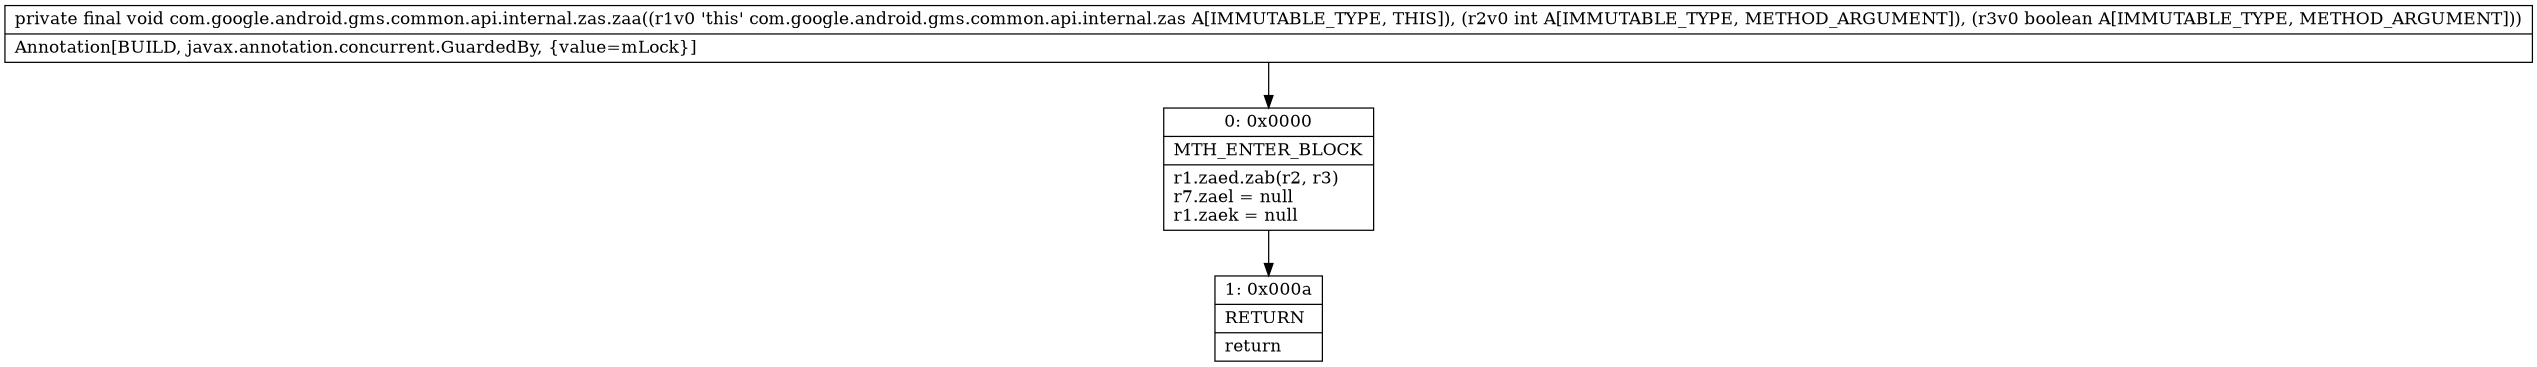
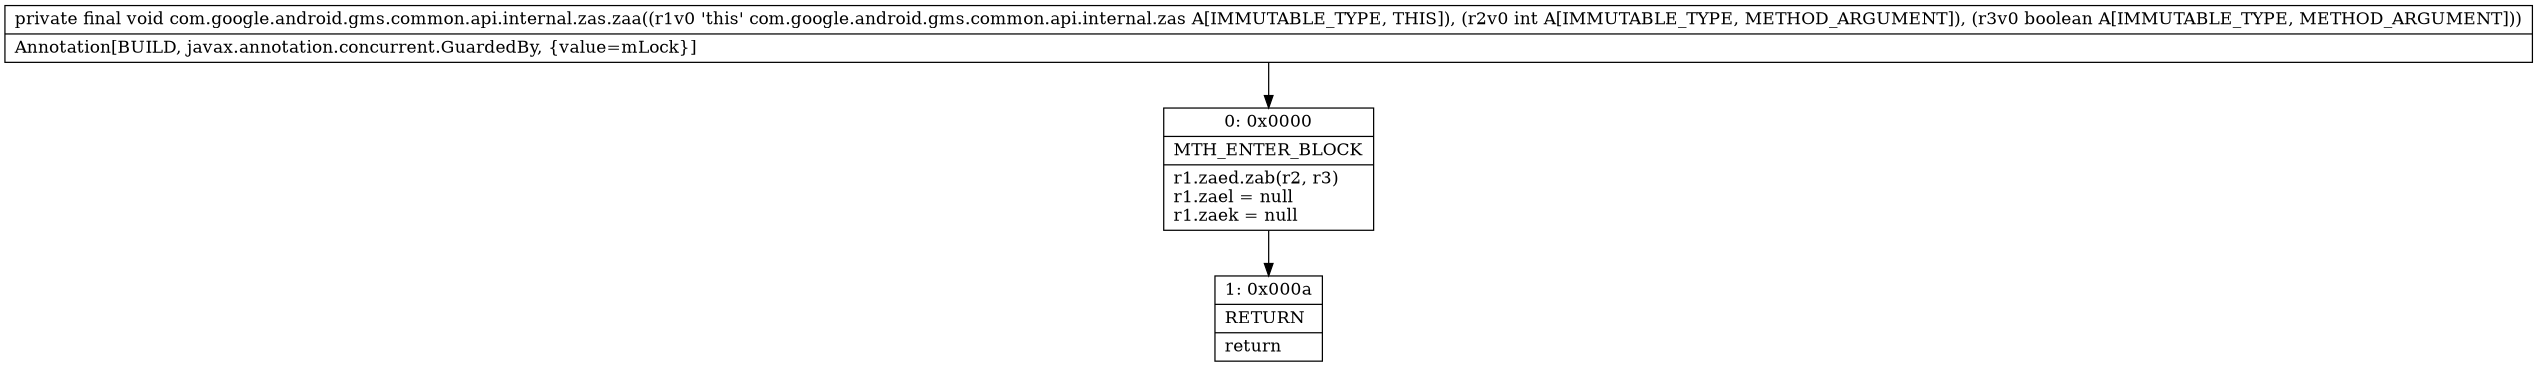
(1233, 197) -> (1233, 197)
